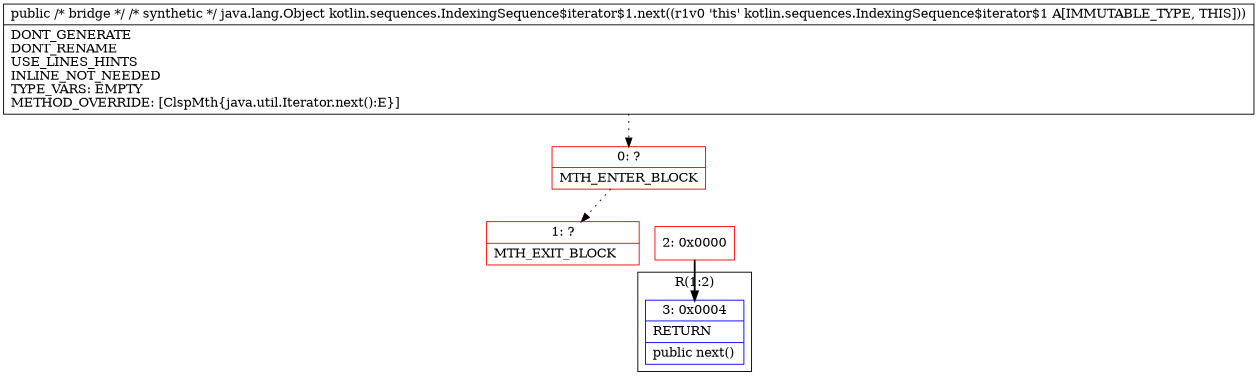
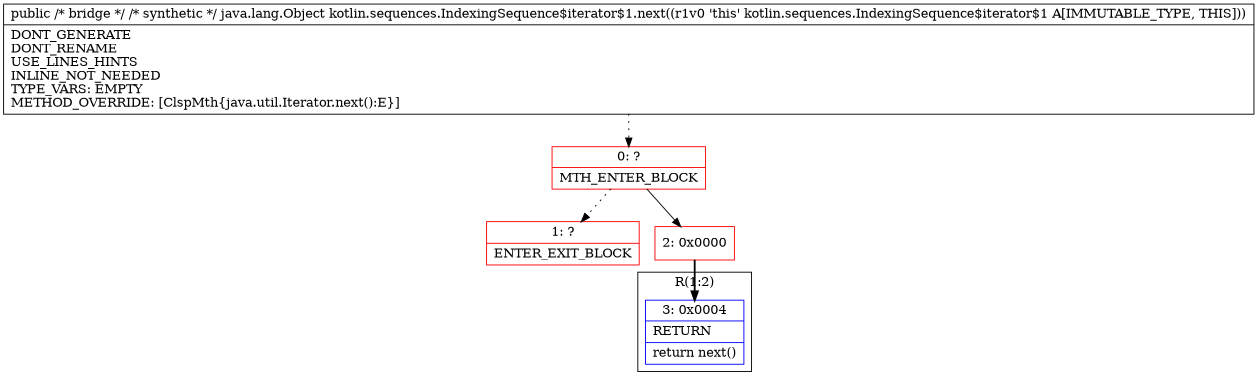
none -> (661, 205)
(555, 254) -> (563, 254)
(694, 353) -> (695, 353)
